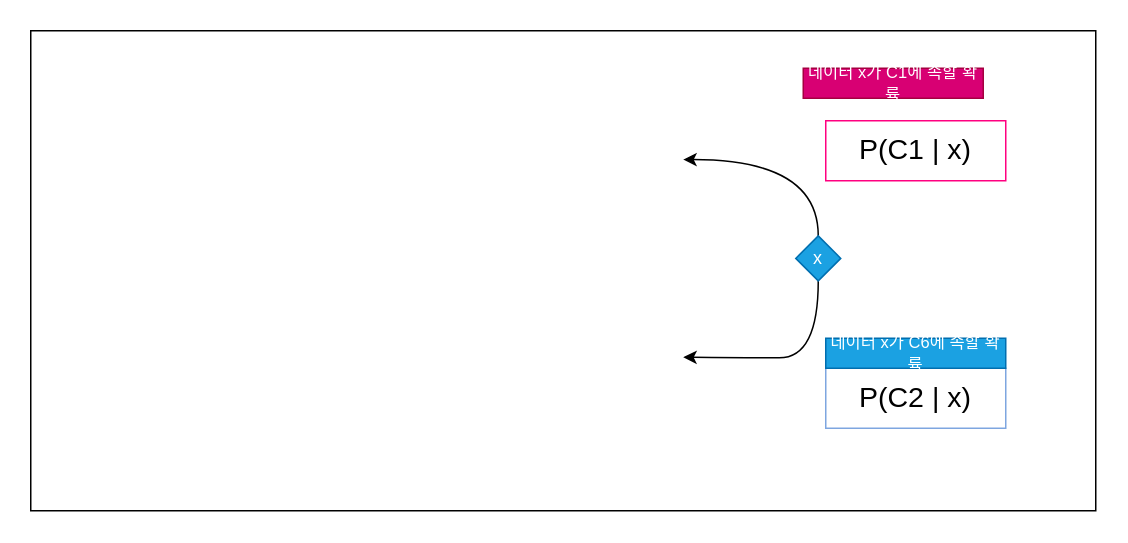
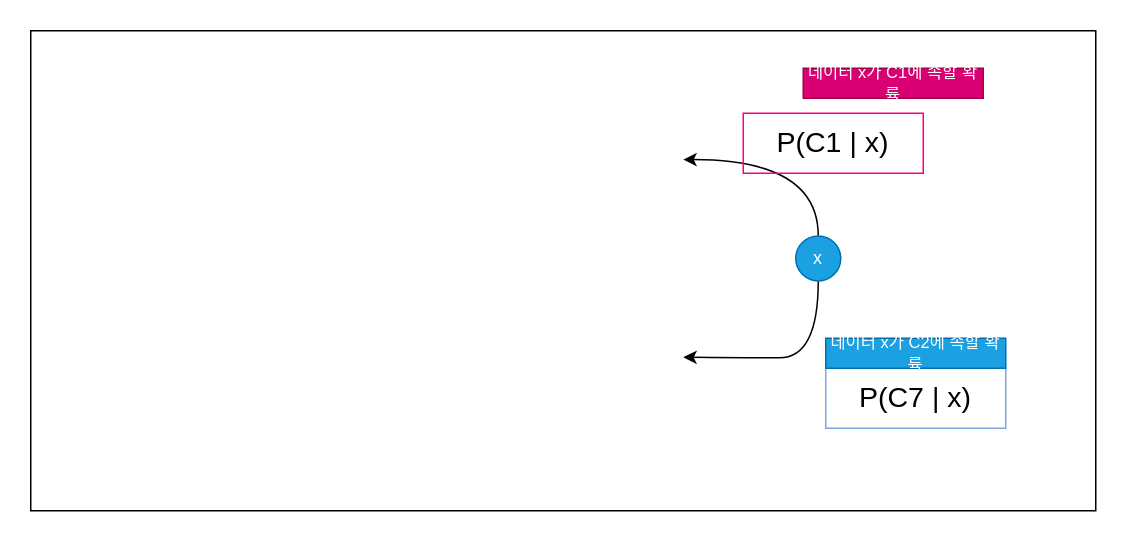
(916, 151) -> (833, 143)
(818, 258) -> (818, 258)
(916, 353) -> (916, 353)
(916, 398) -> (916, 398)
